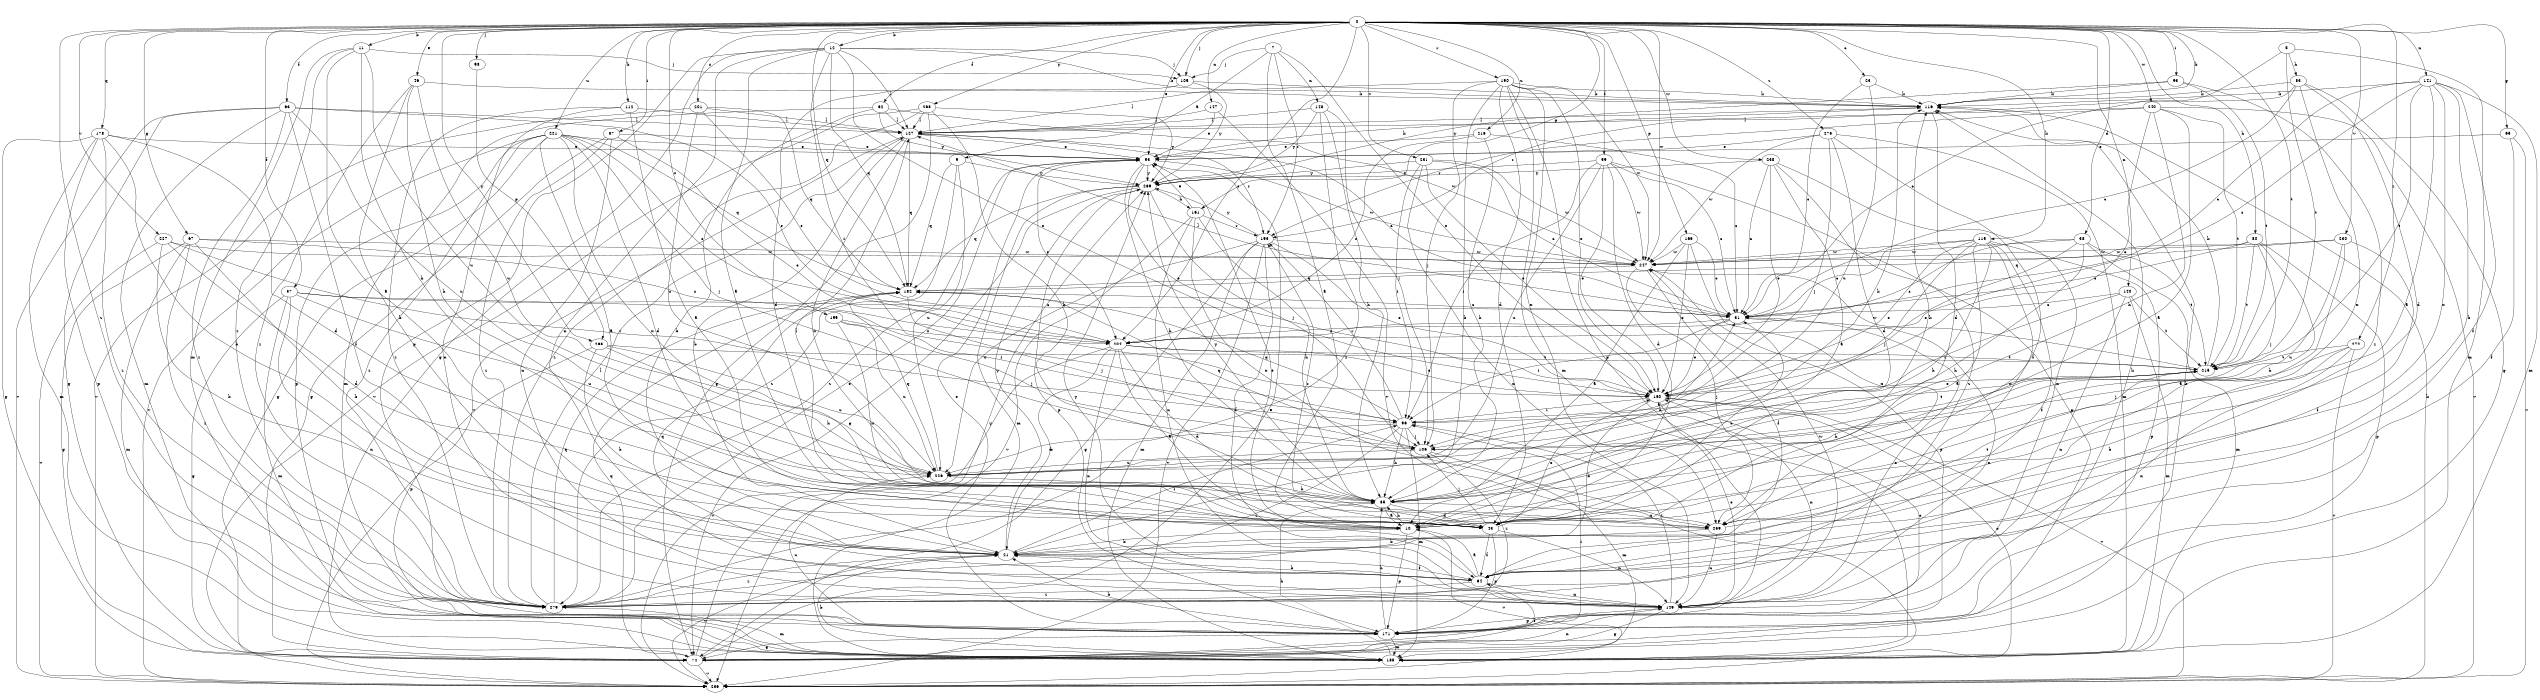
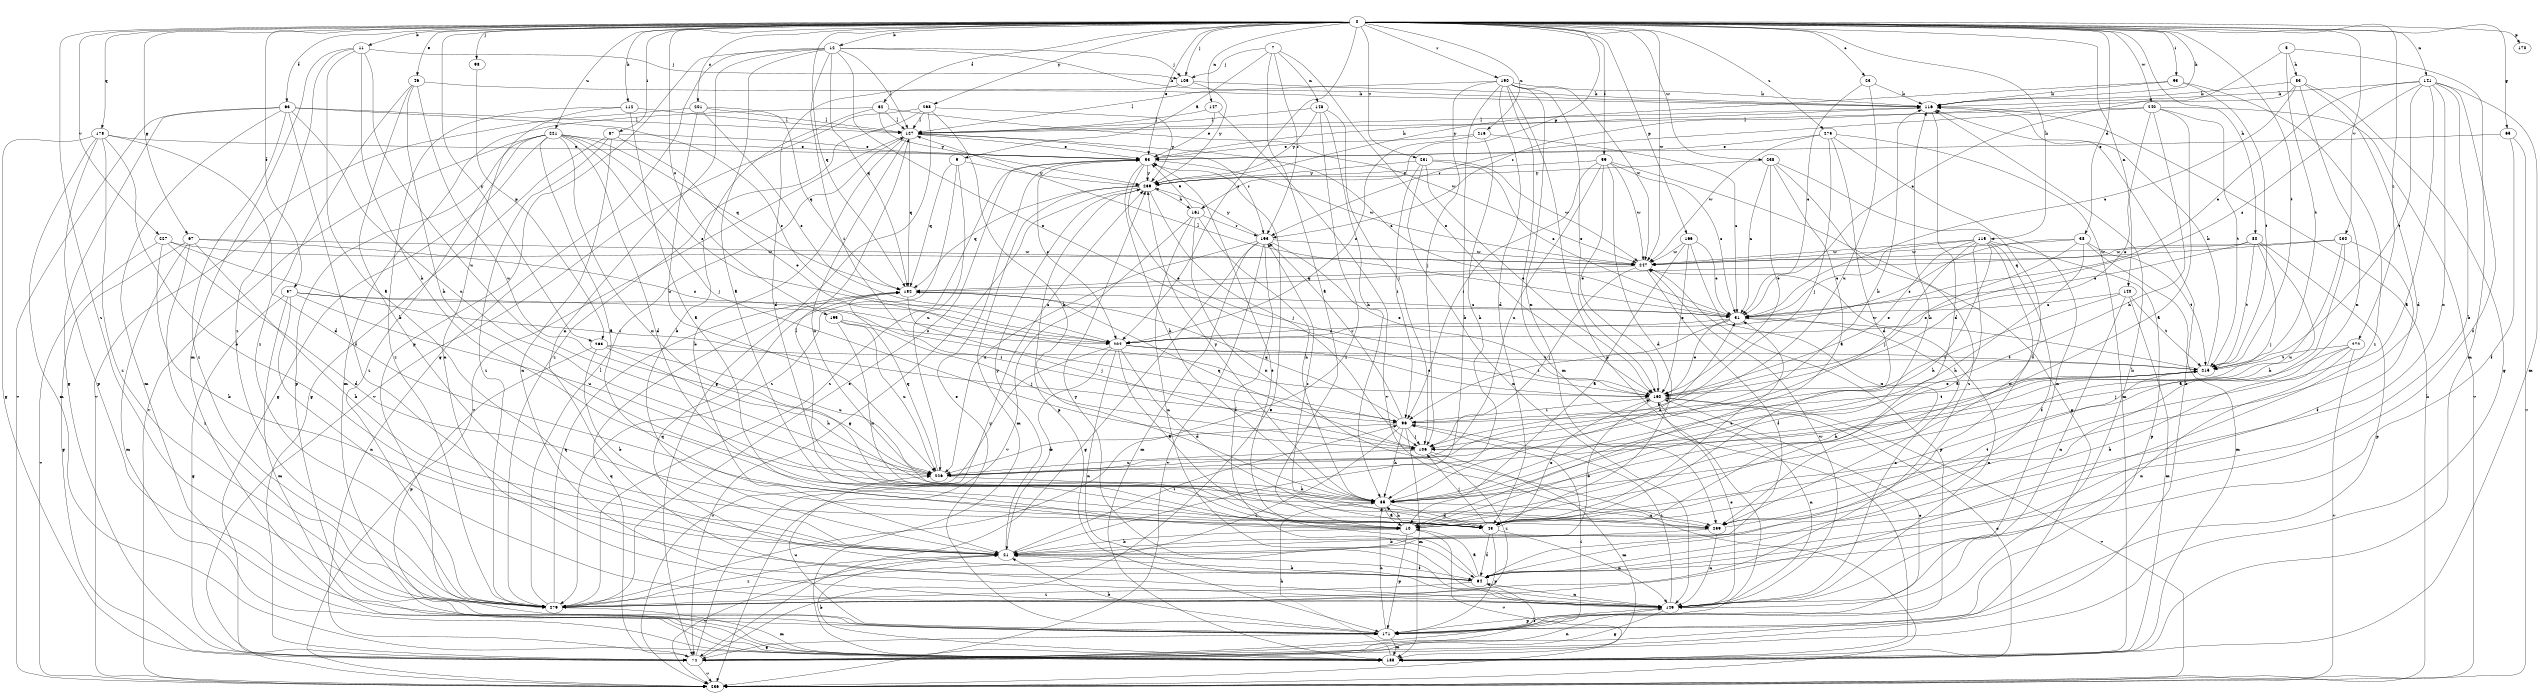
none -> (2522, 48)
(1716, 395) -> (1536, 372)
